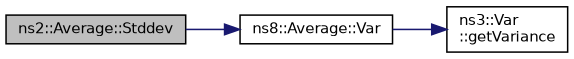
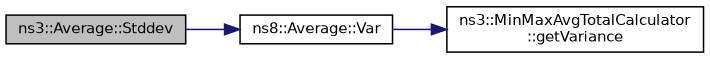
(96, 29) -> (96, 29)
(507, 29) -> (575, 29)
